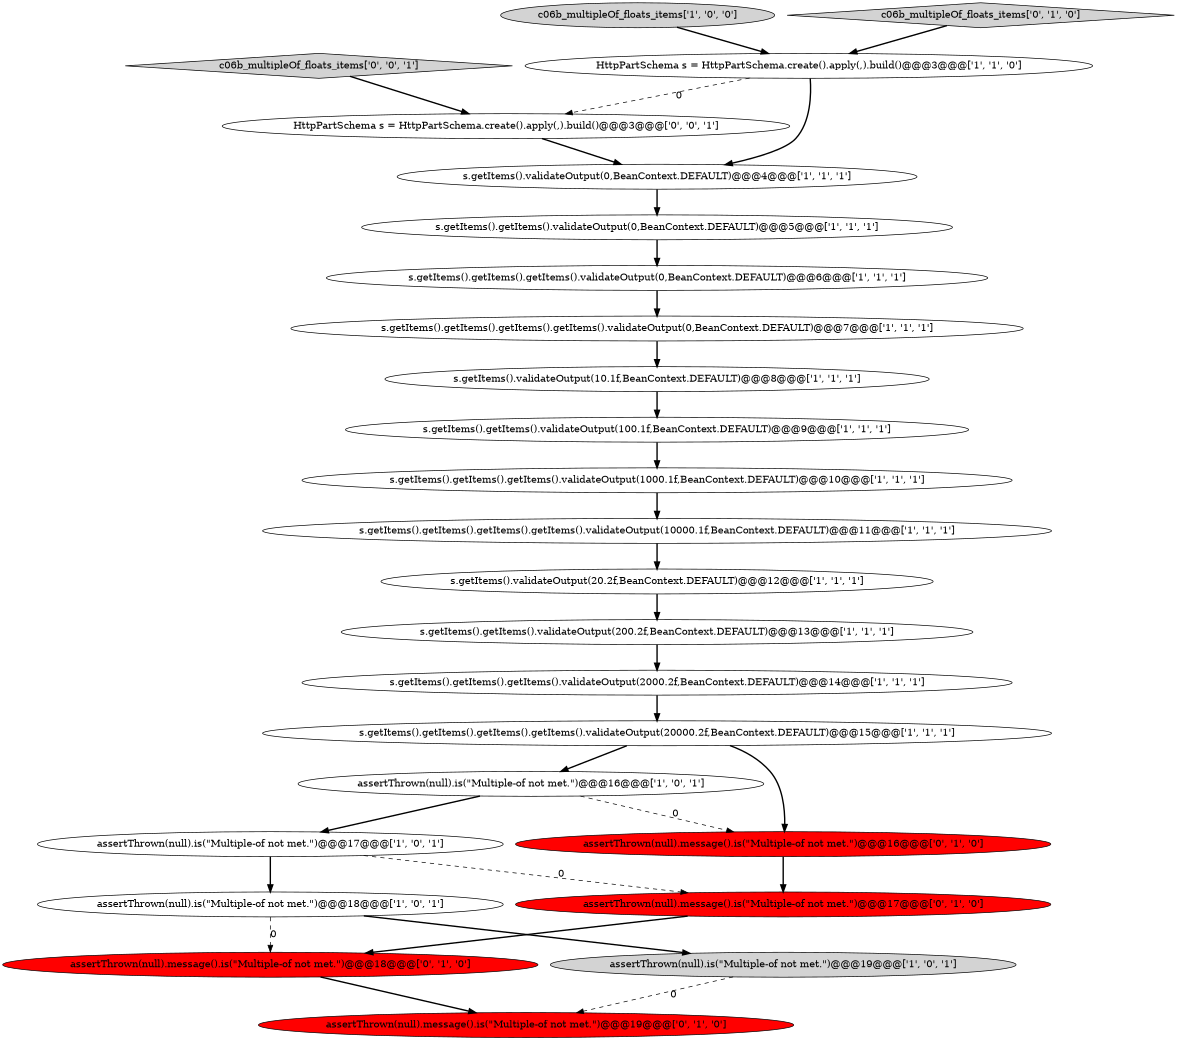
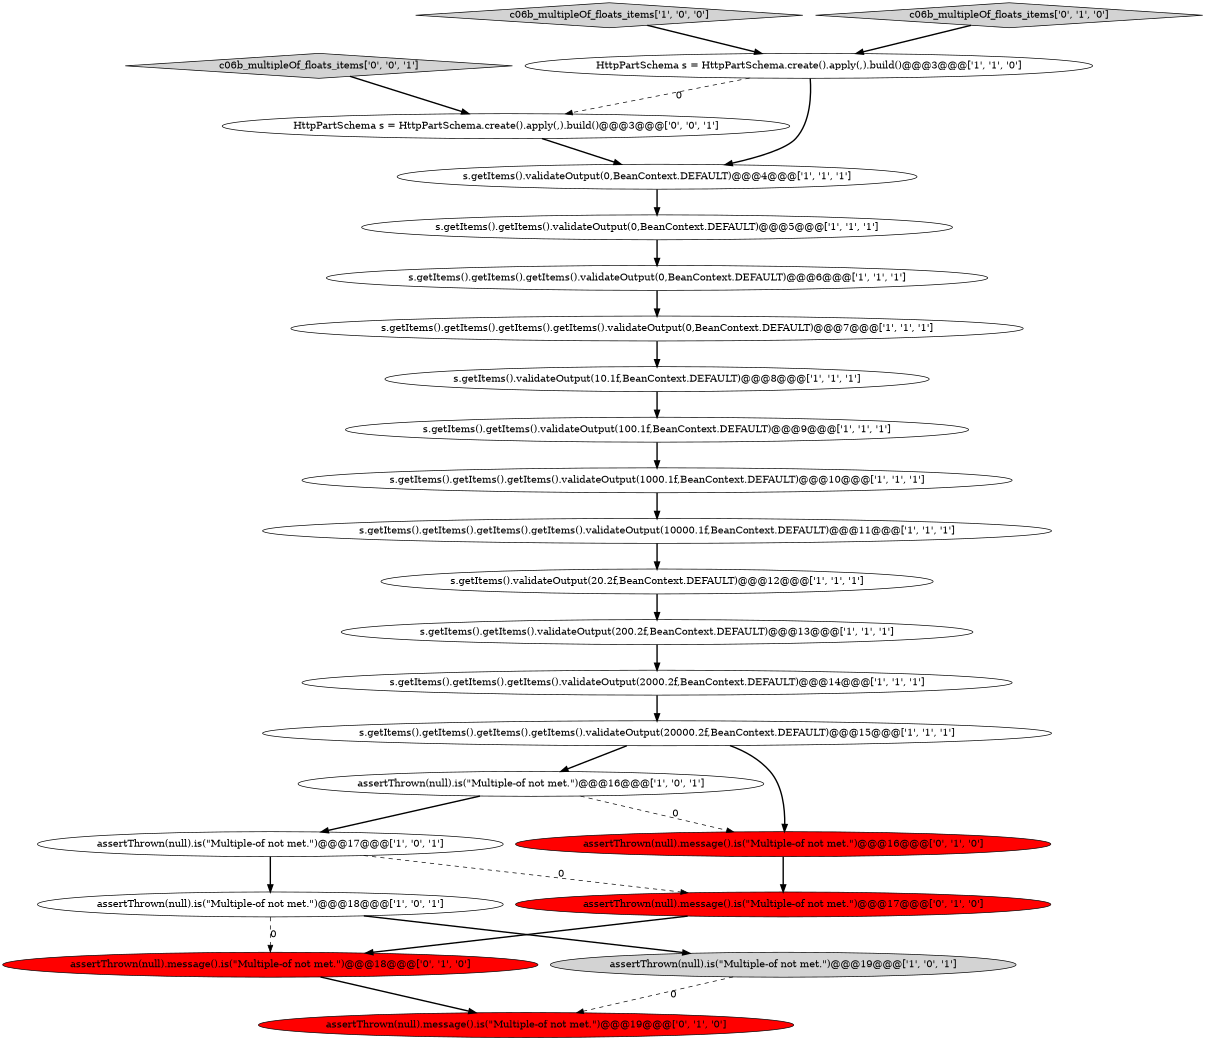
(638, 15) -> (609, 15)
